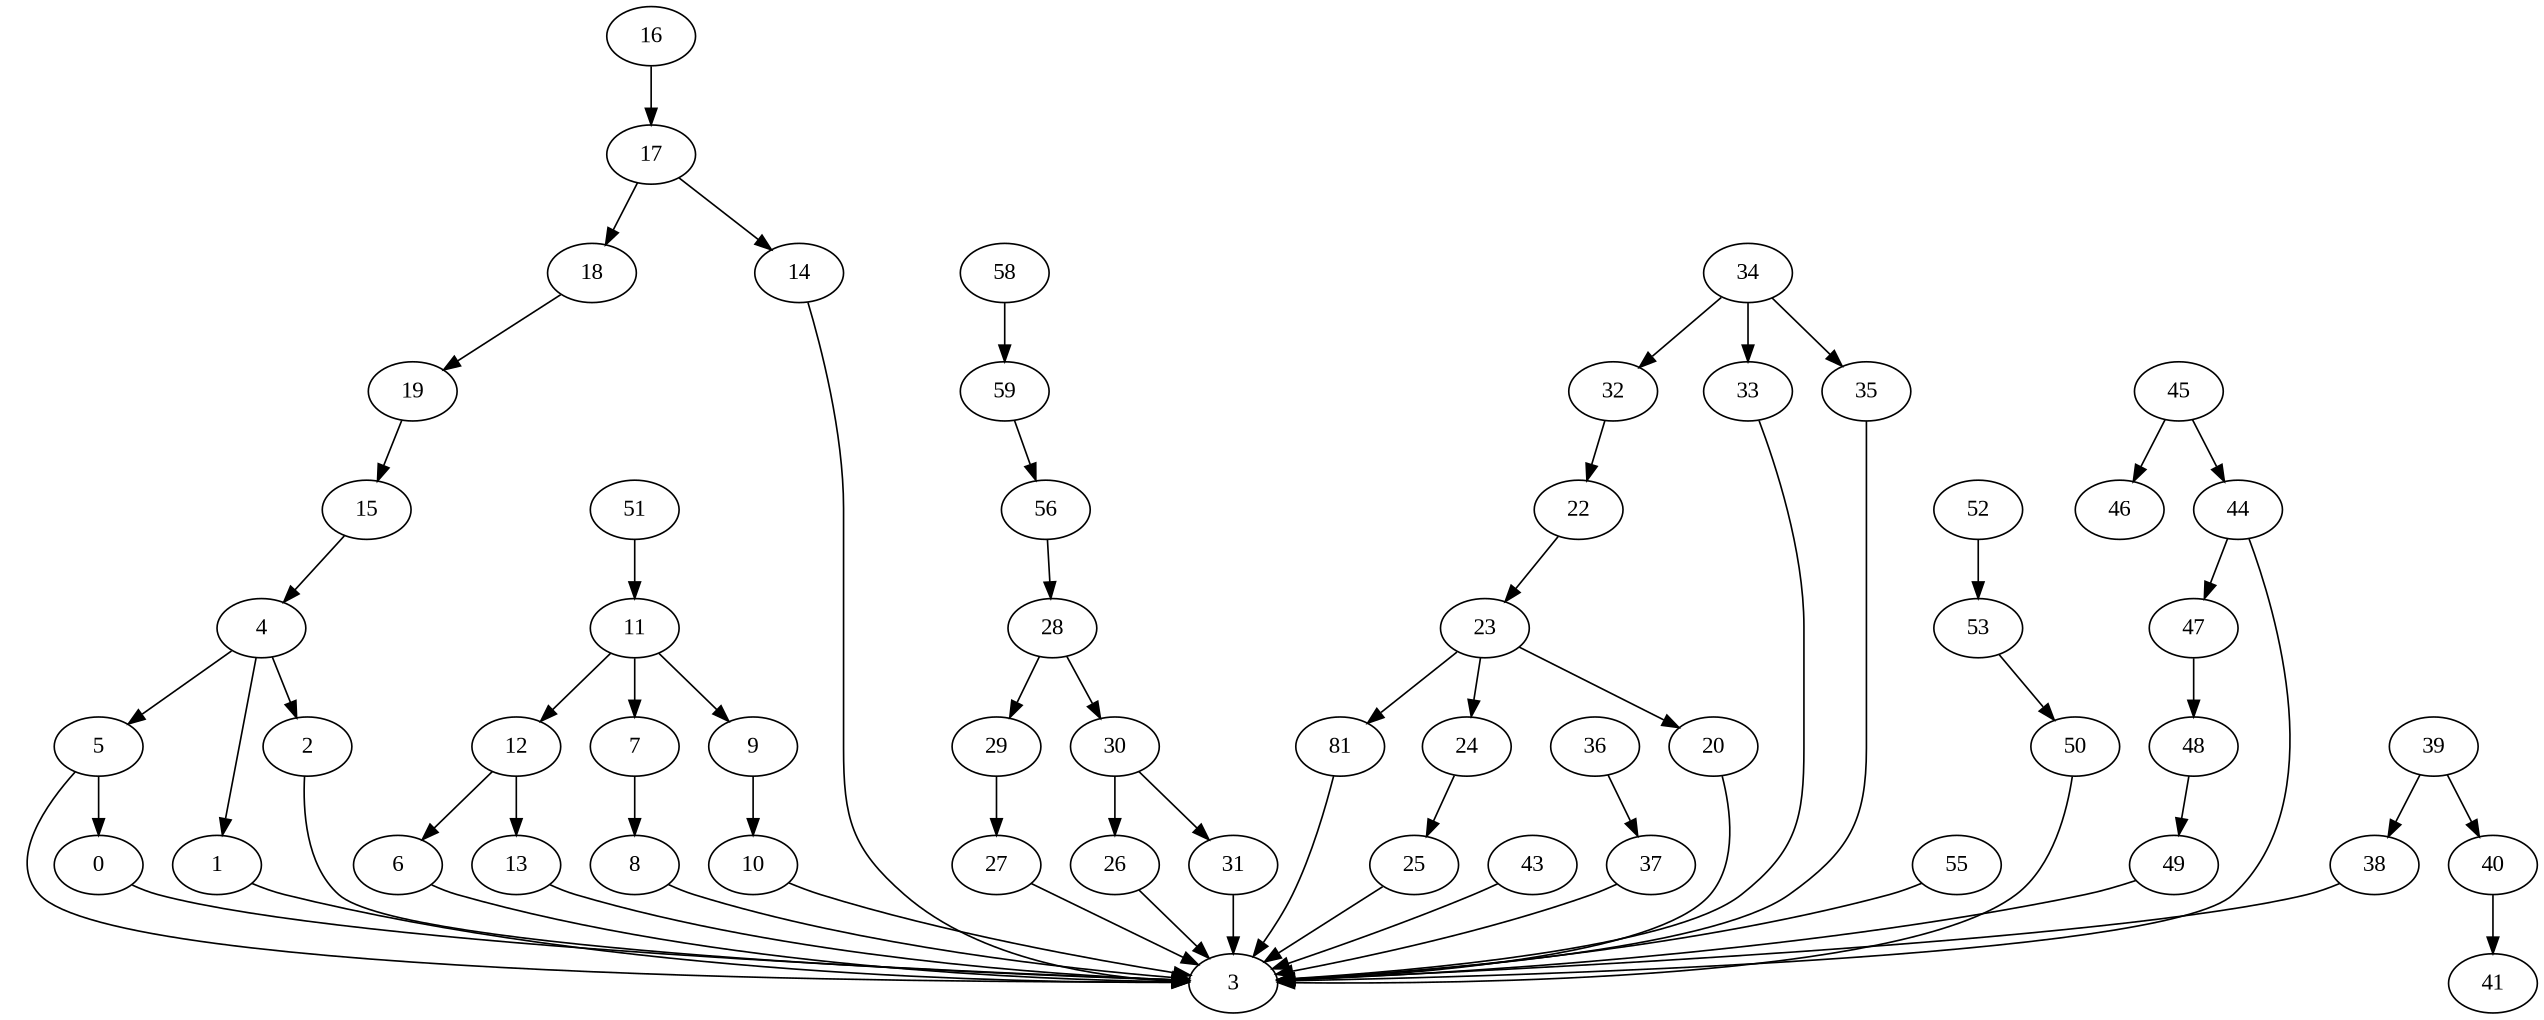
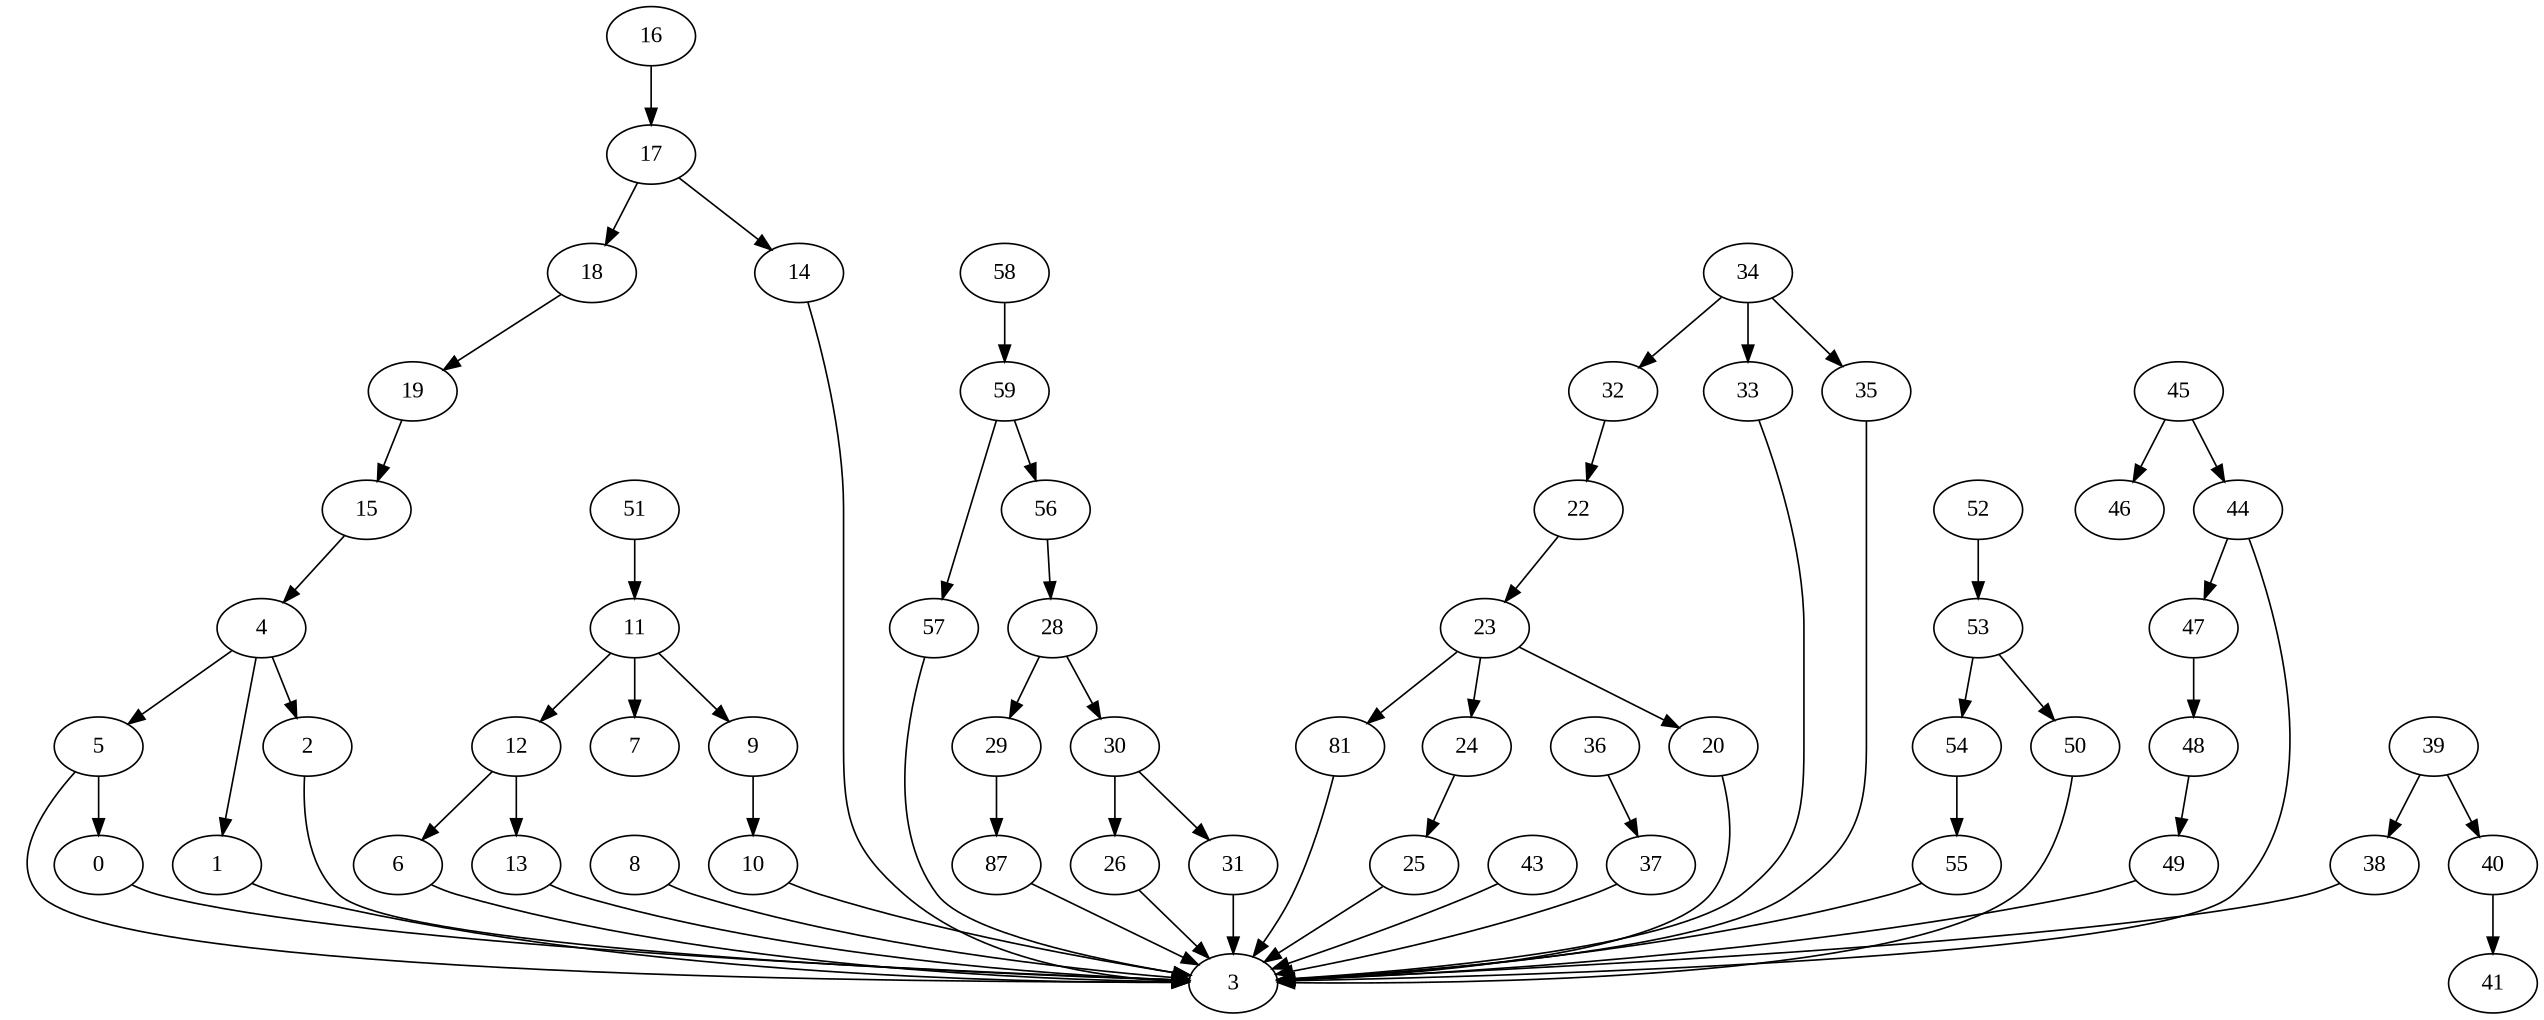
none -> (934, 628)
none -> (1957, 747)
(635, 798) -> none
(996, 865) -> (996, 865)
